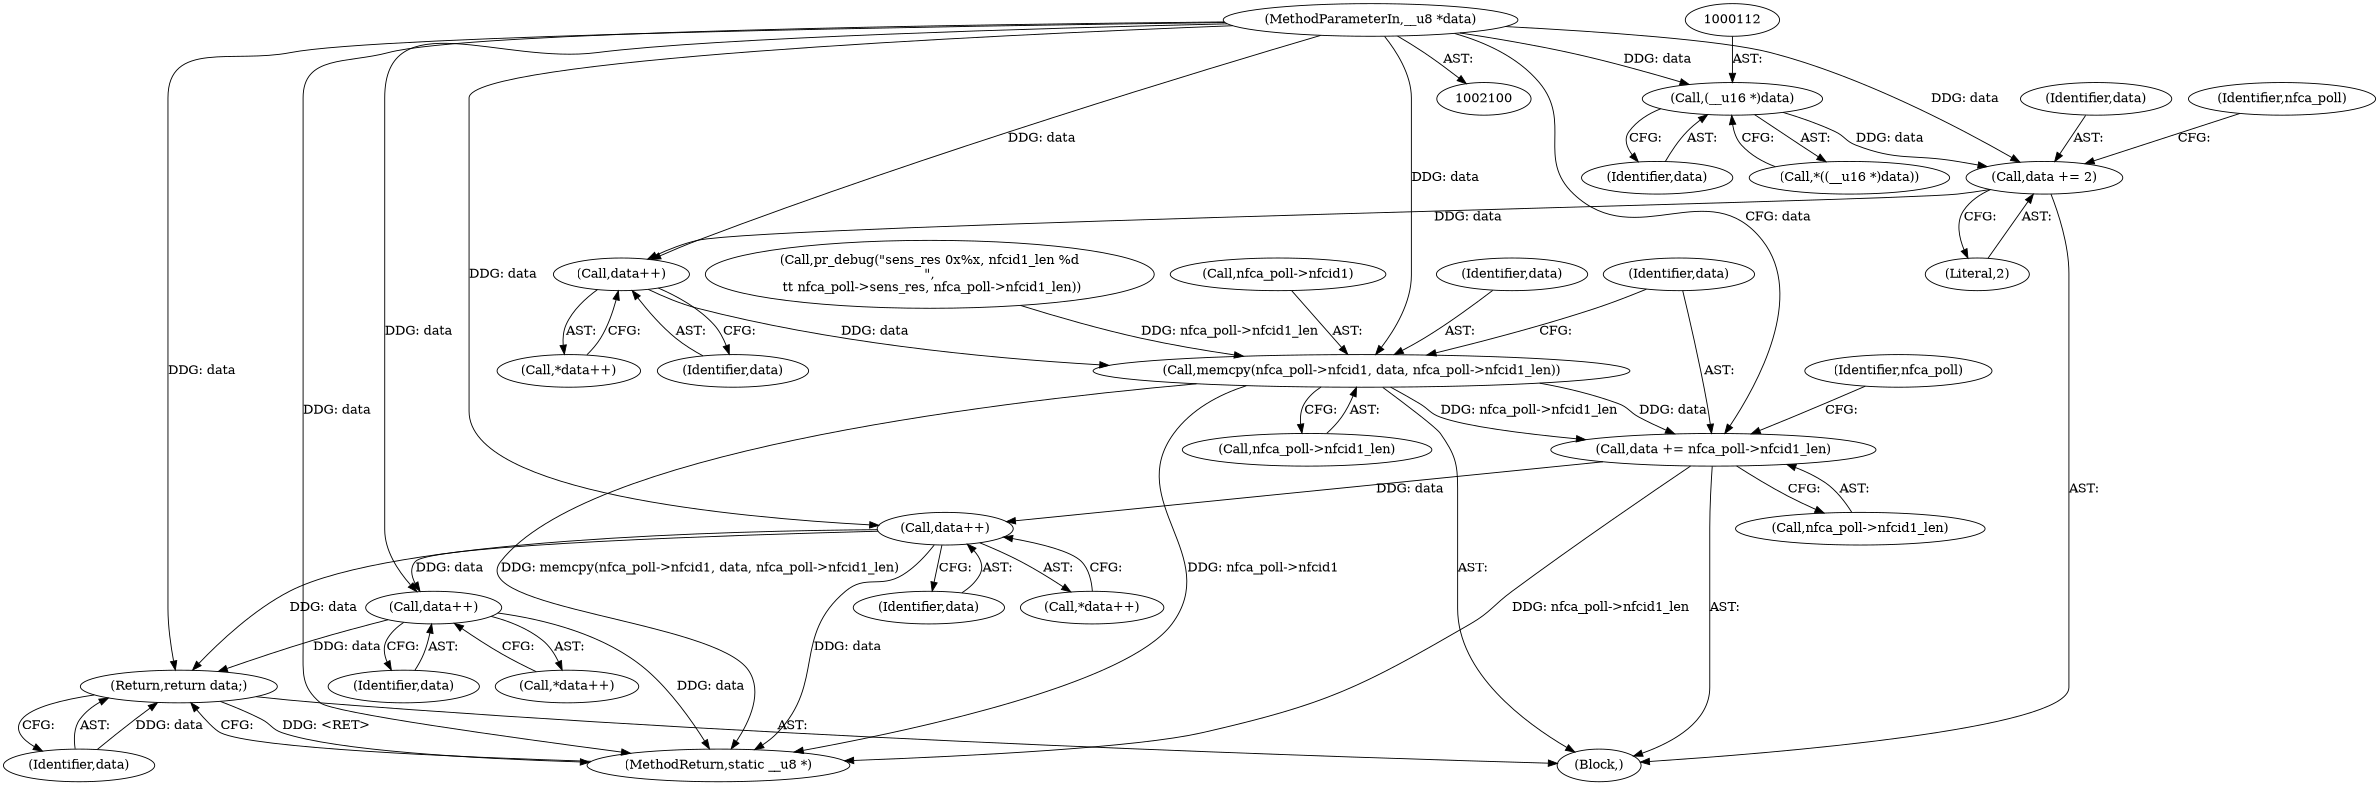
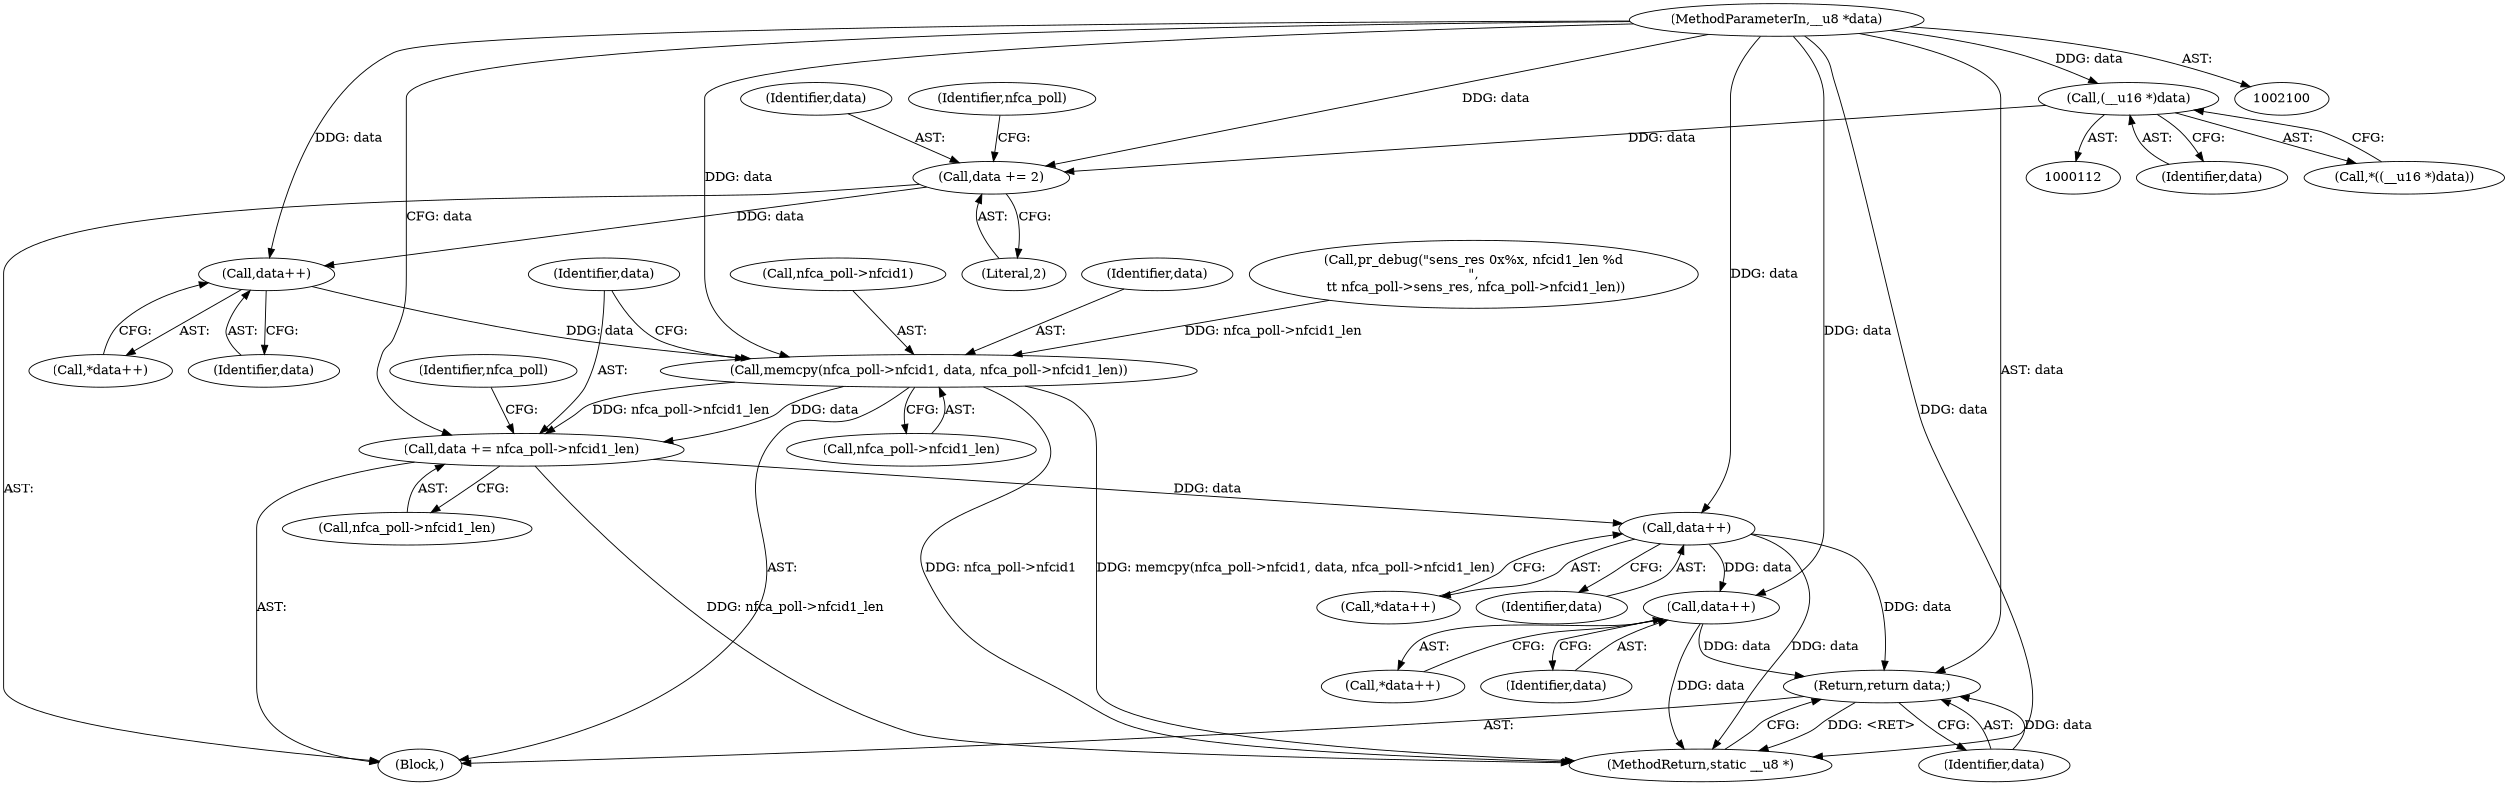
(1732, 55) -> (2088, 131)
(202, 371) -> (2032, 371)
